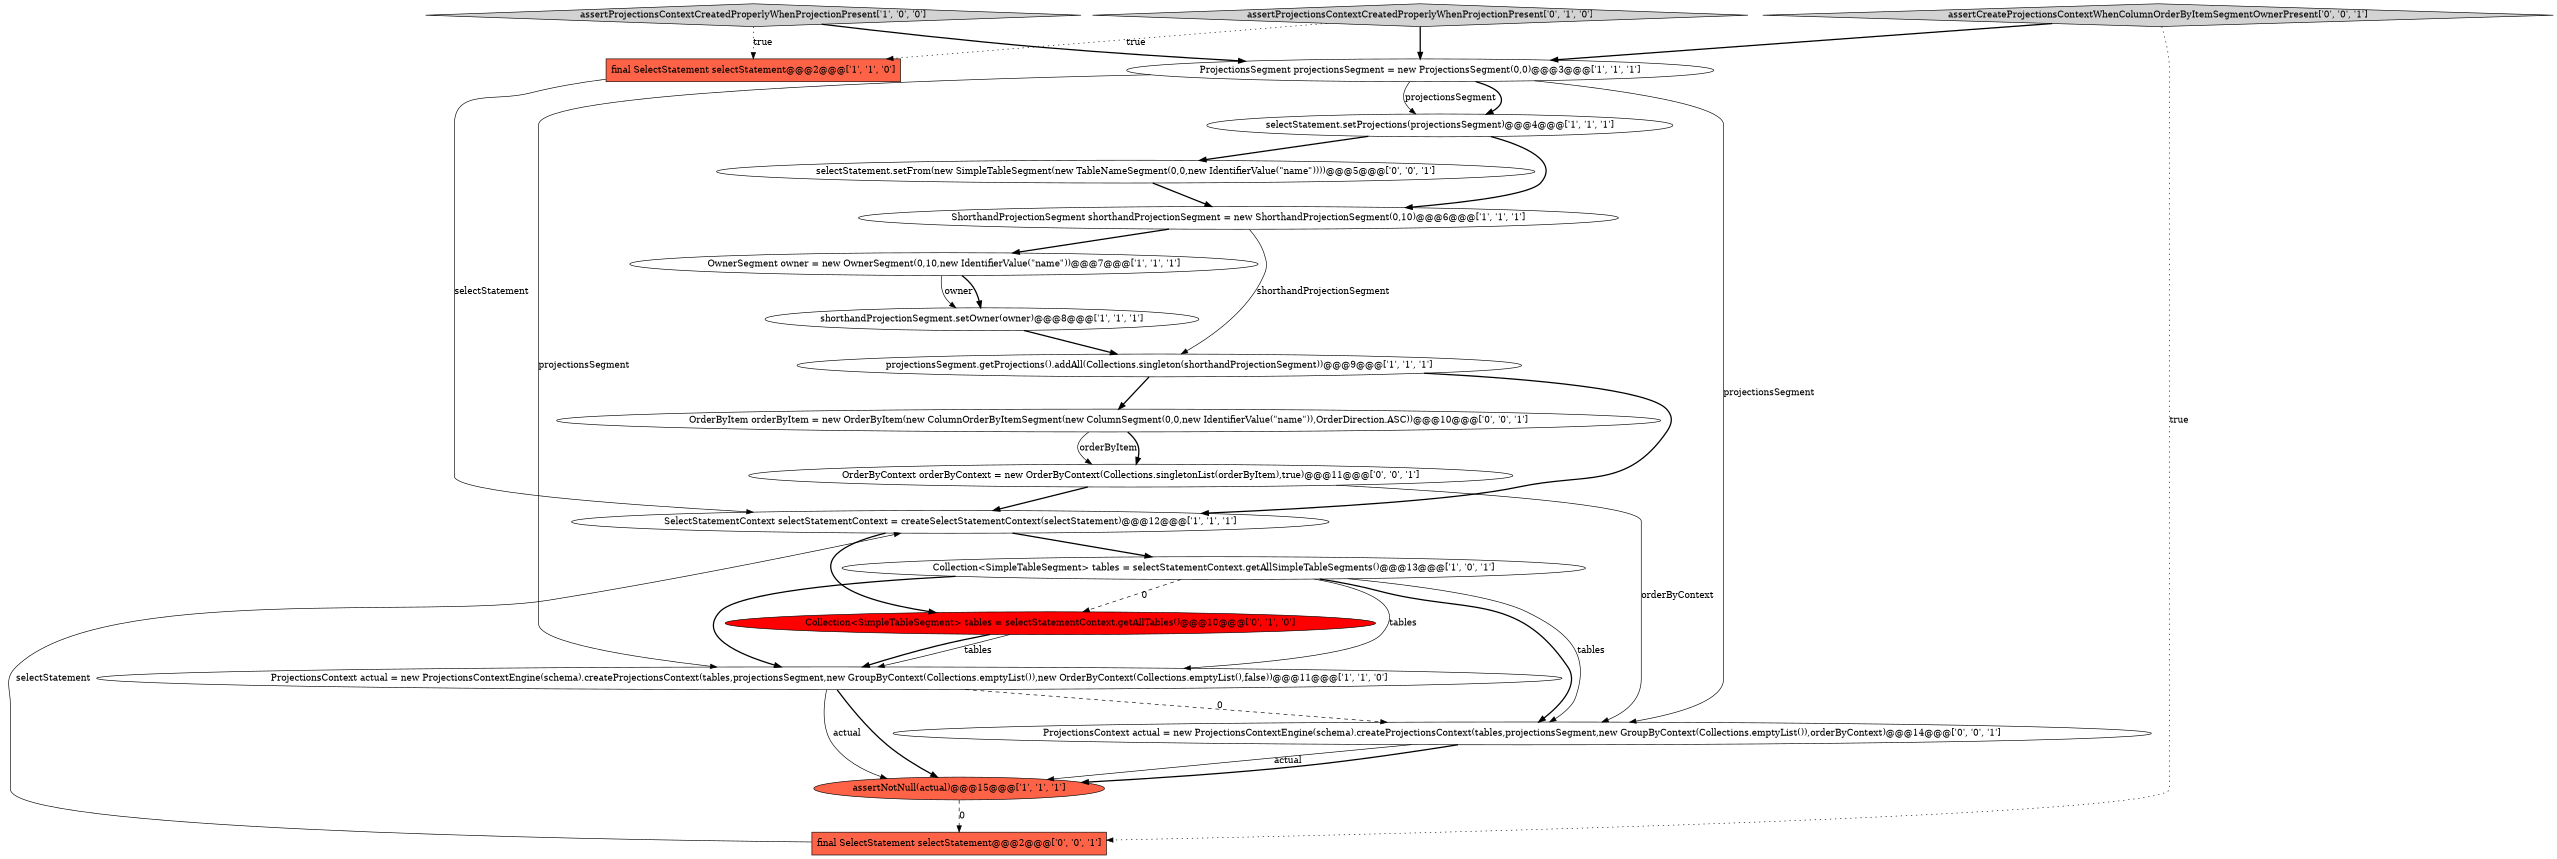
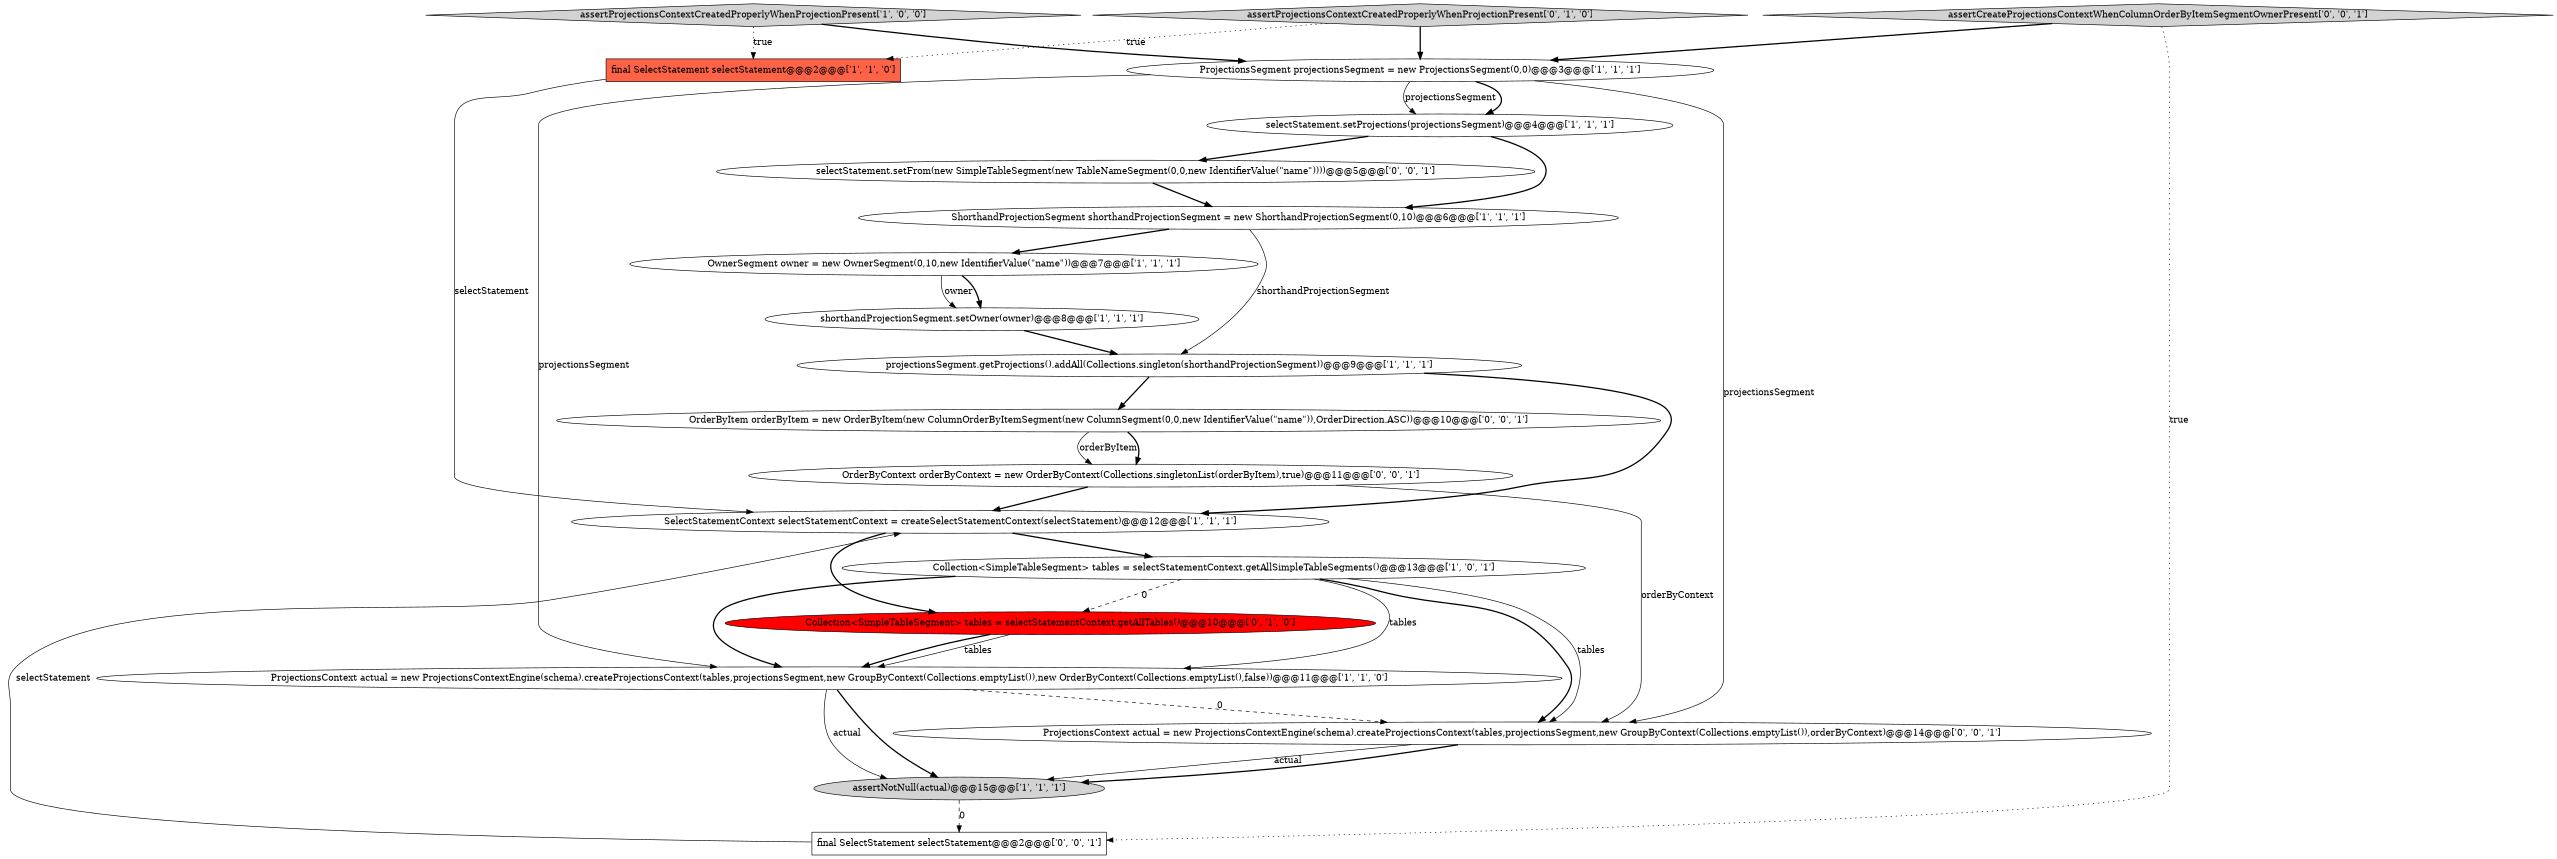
(959, 788) -> (959, 788)
(959, 844) -> (959, 844)
